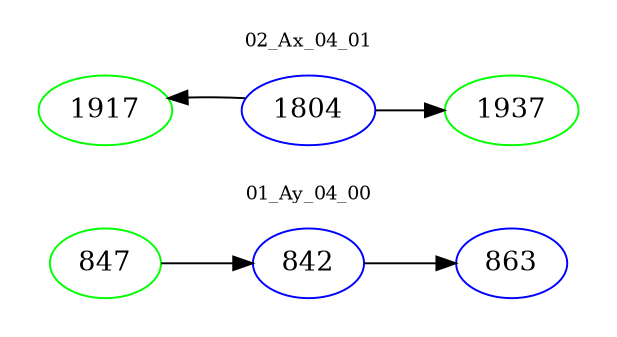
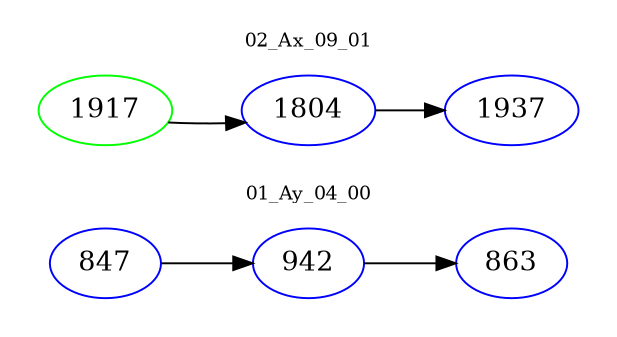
(309, 42) -> (309, 42)
(217, 97) -> (197, 123)
(512, 110) -> (512, 110)
(105, 263) -> (105, 263)
(308, 263) -> (308, 263)
